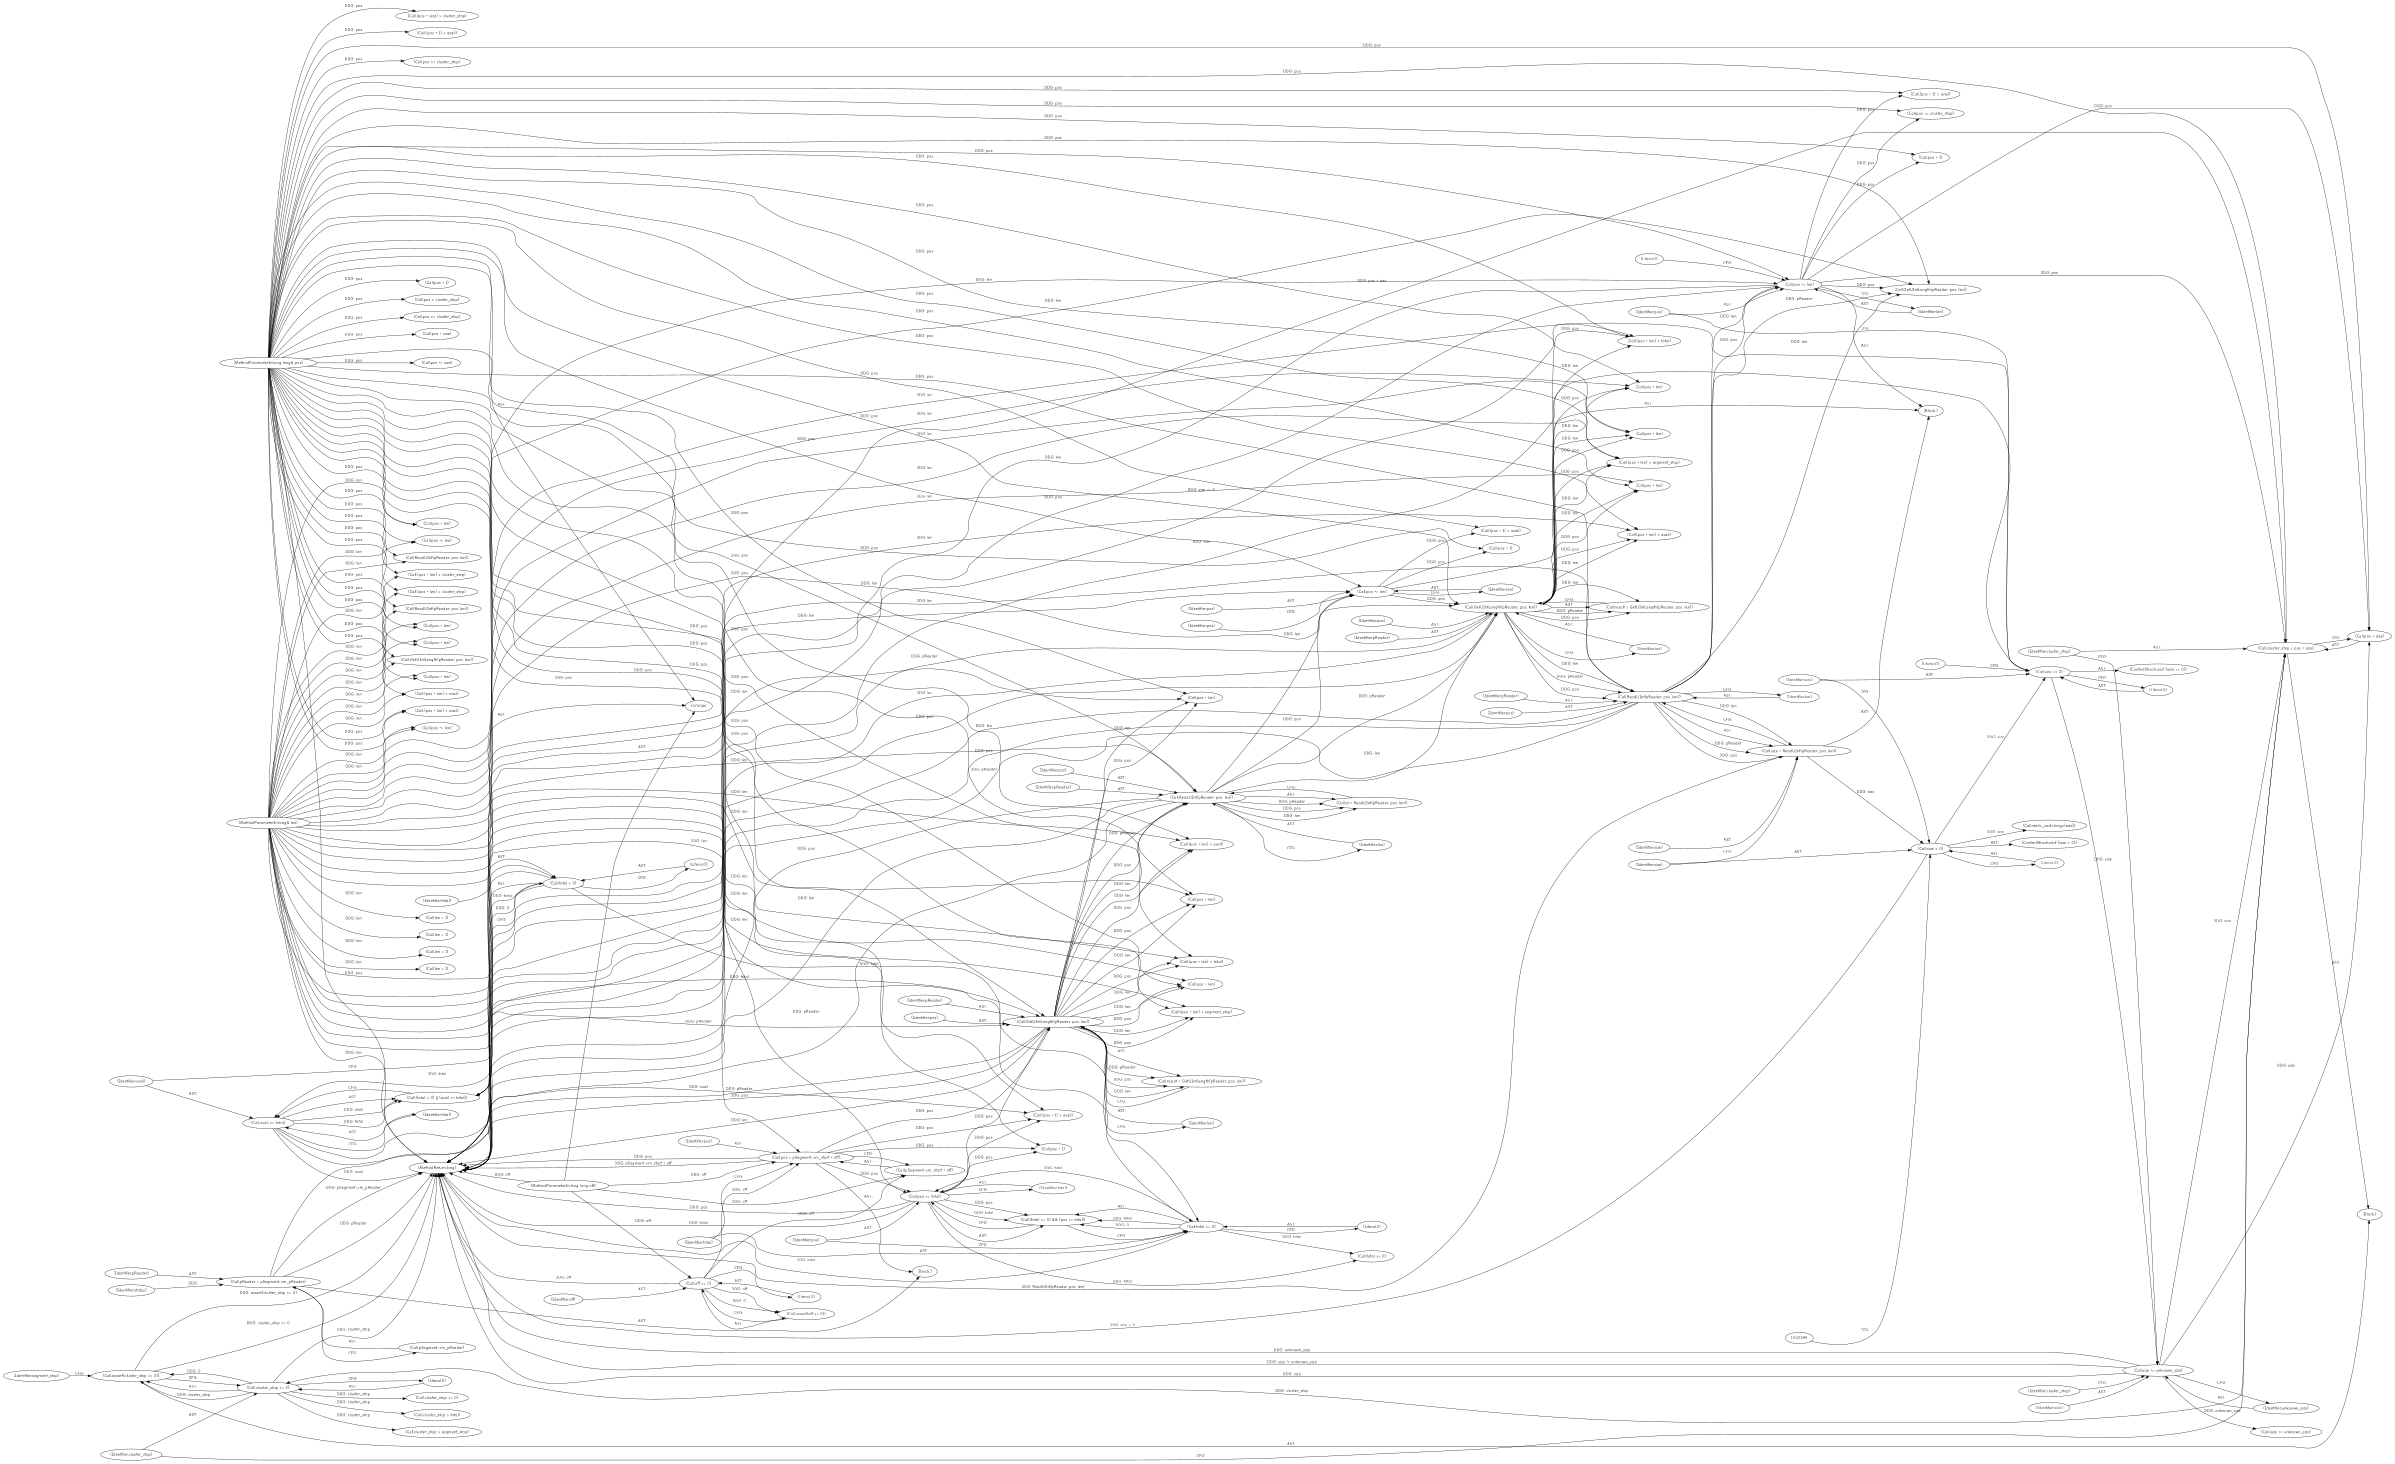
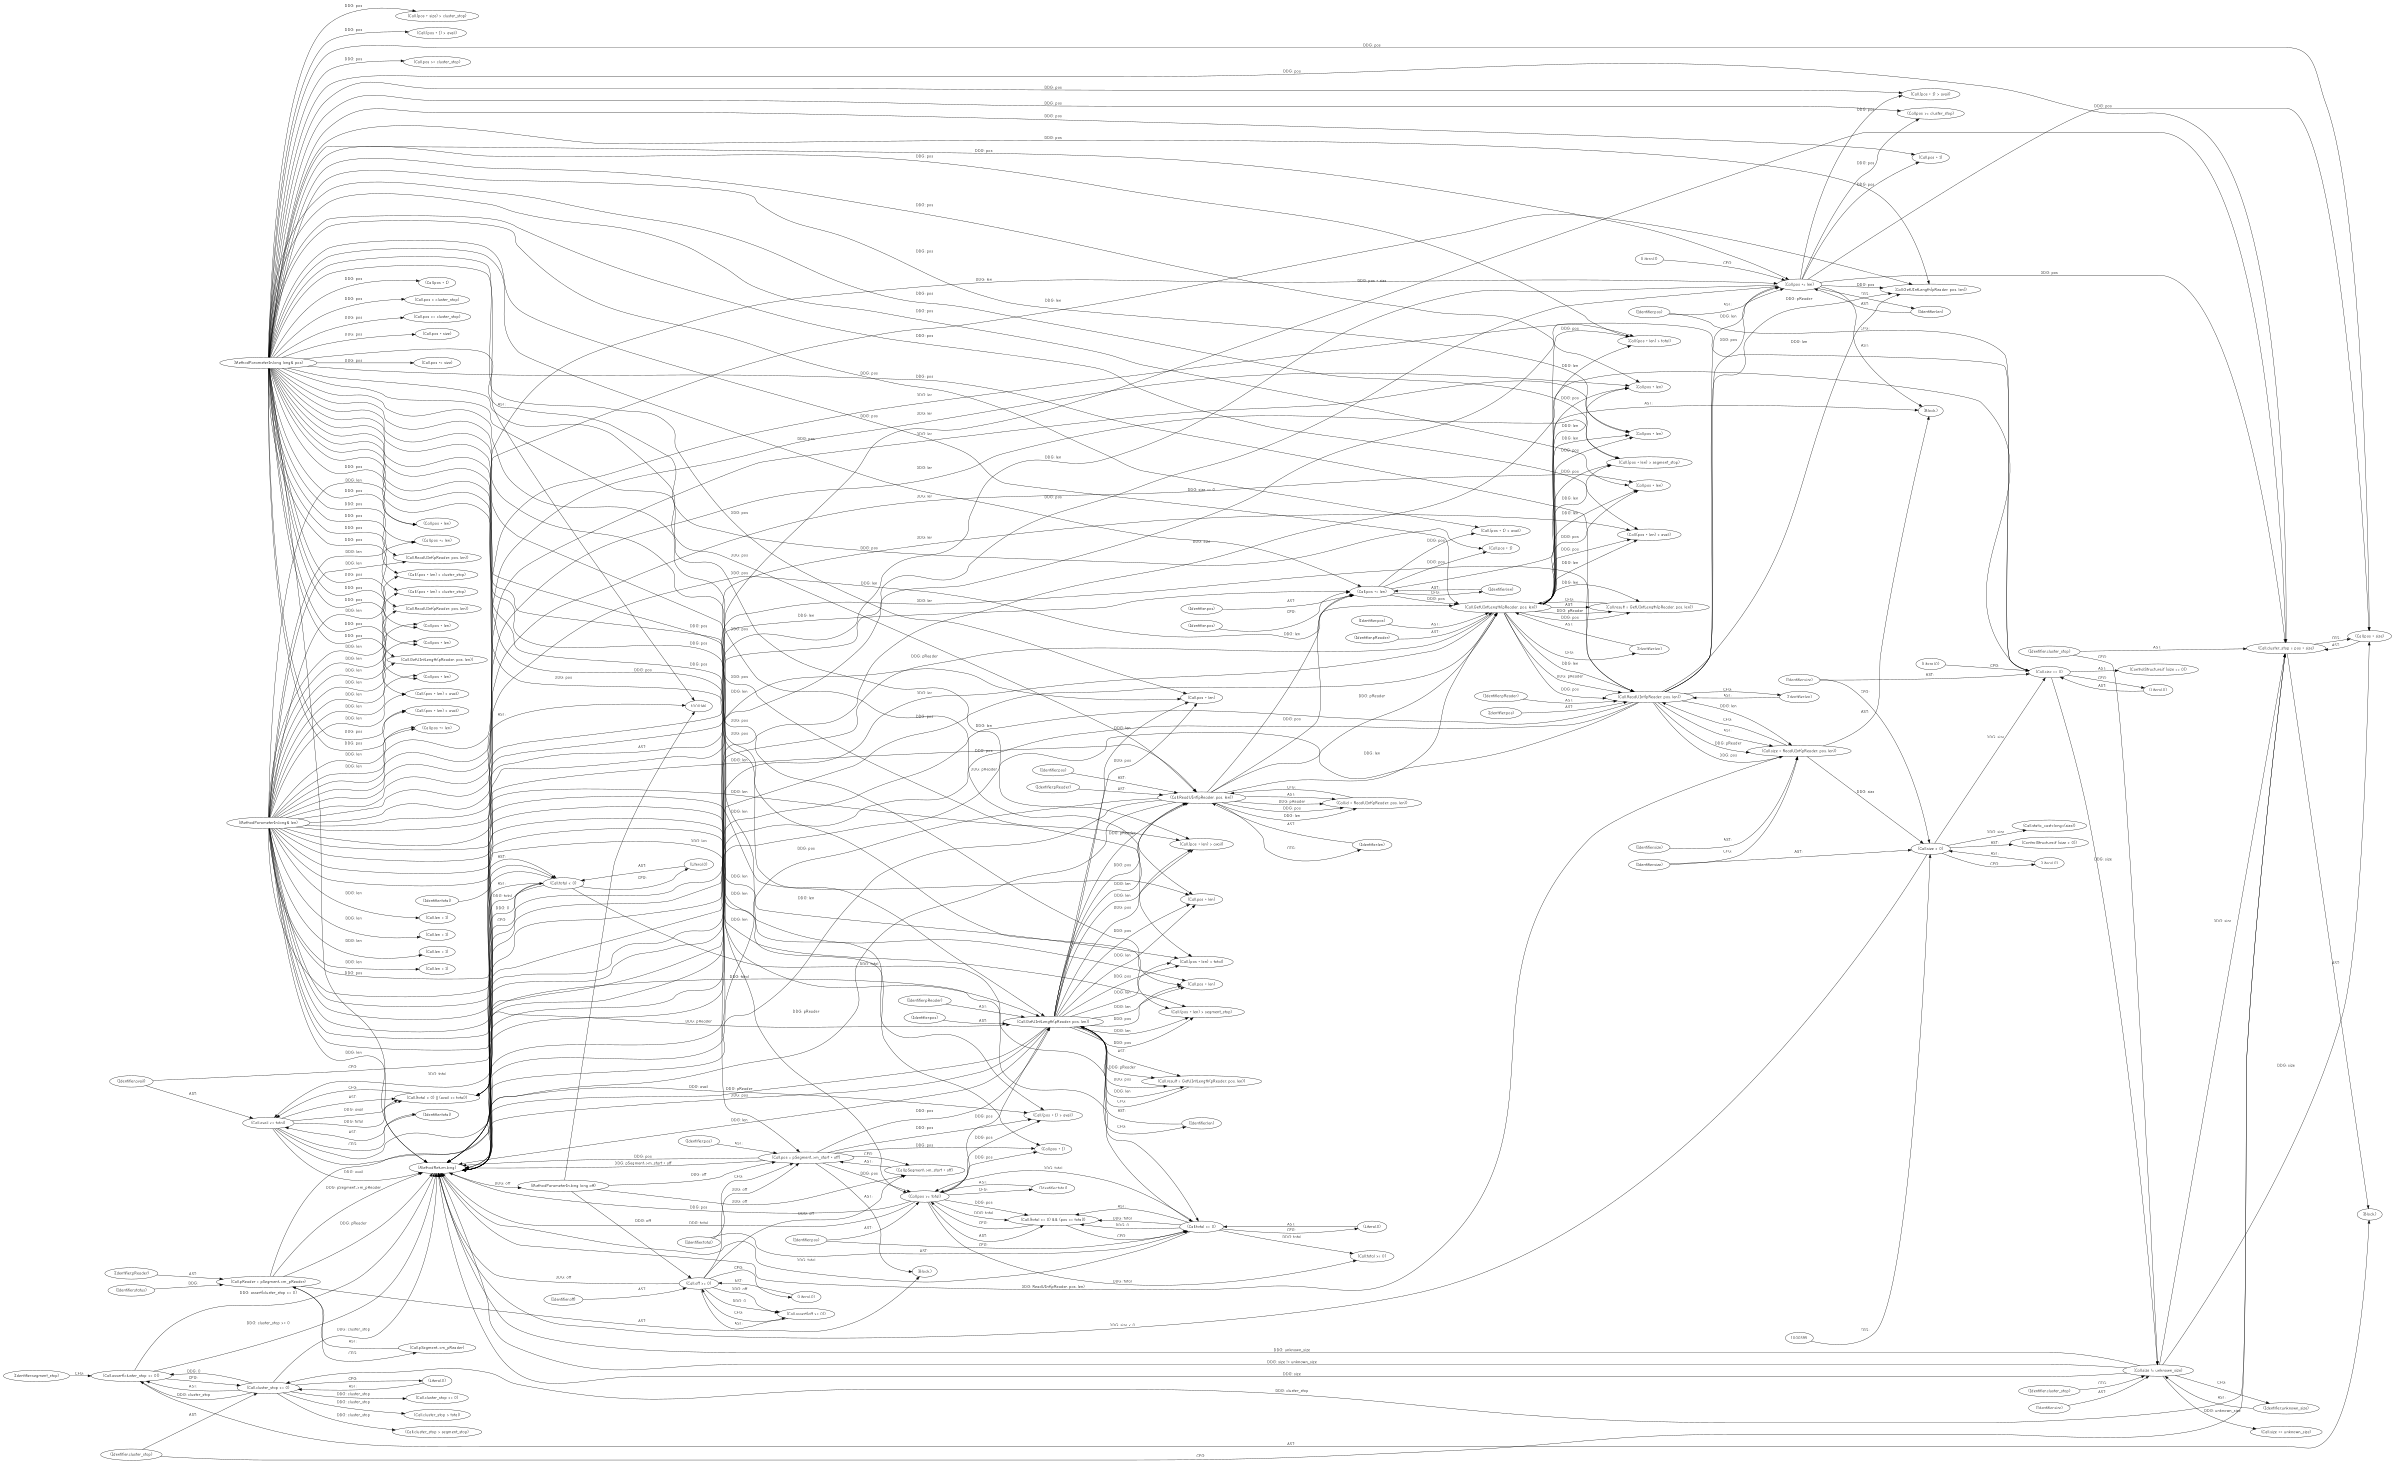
(496, 1177) -> (483, 1184)
